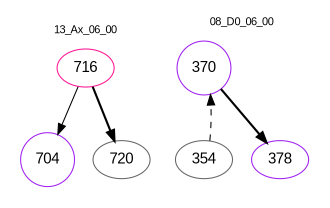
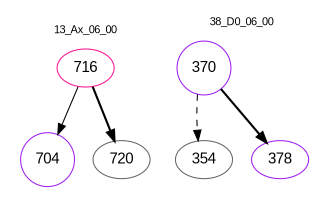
(242, 23) -> (242, 23)
(211, 123) -> (197, 112)
